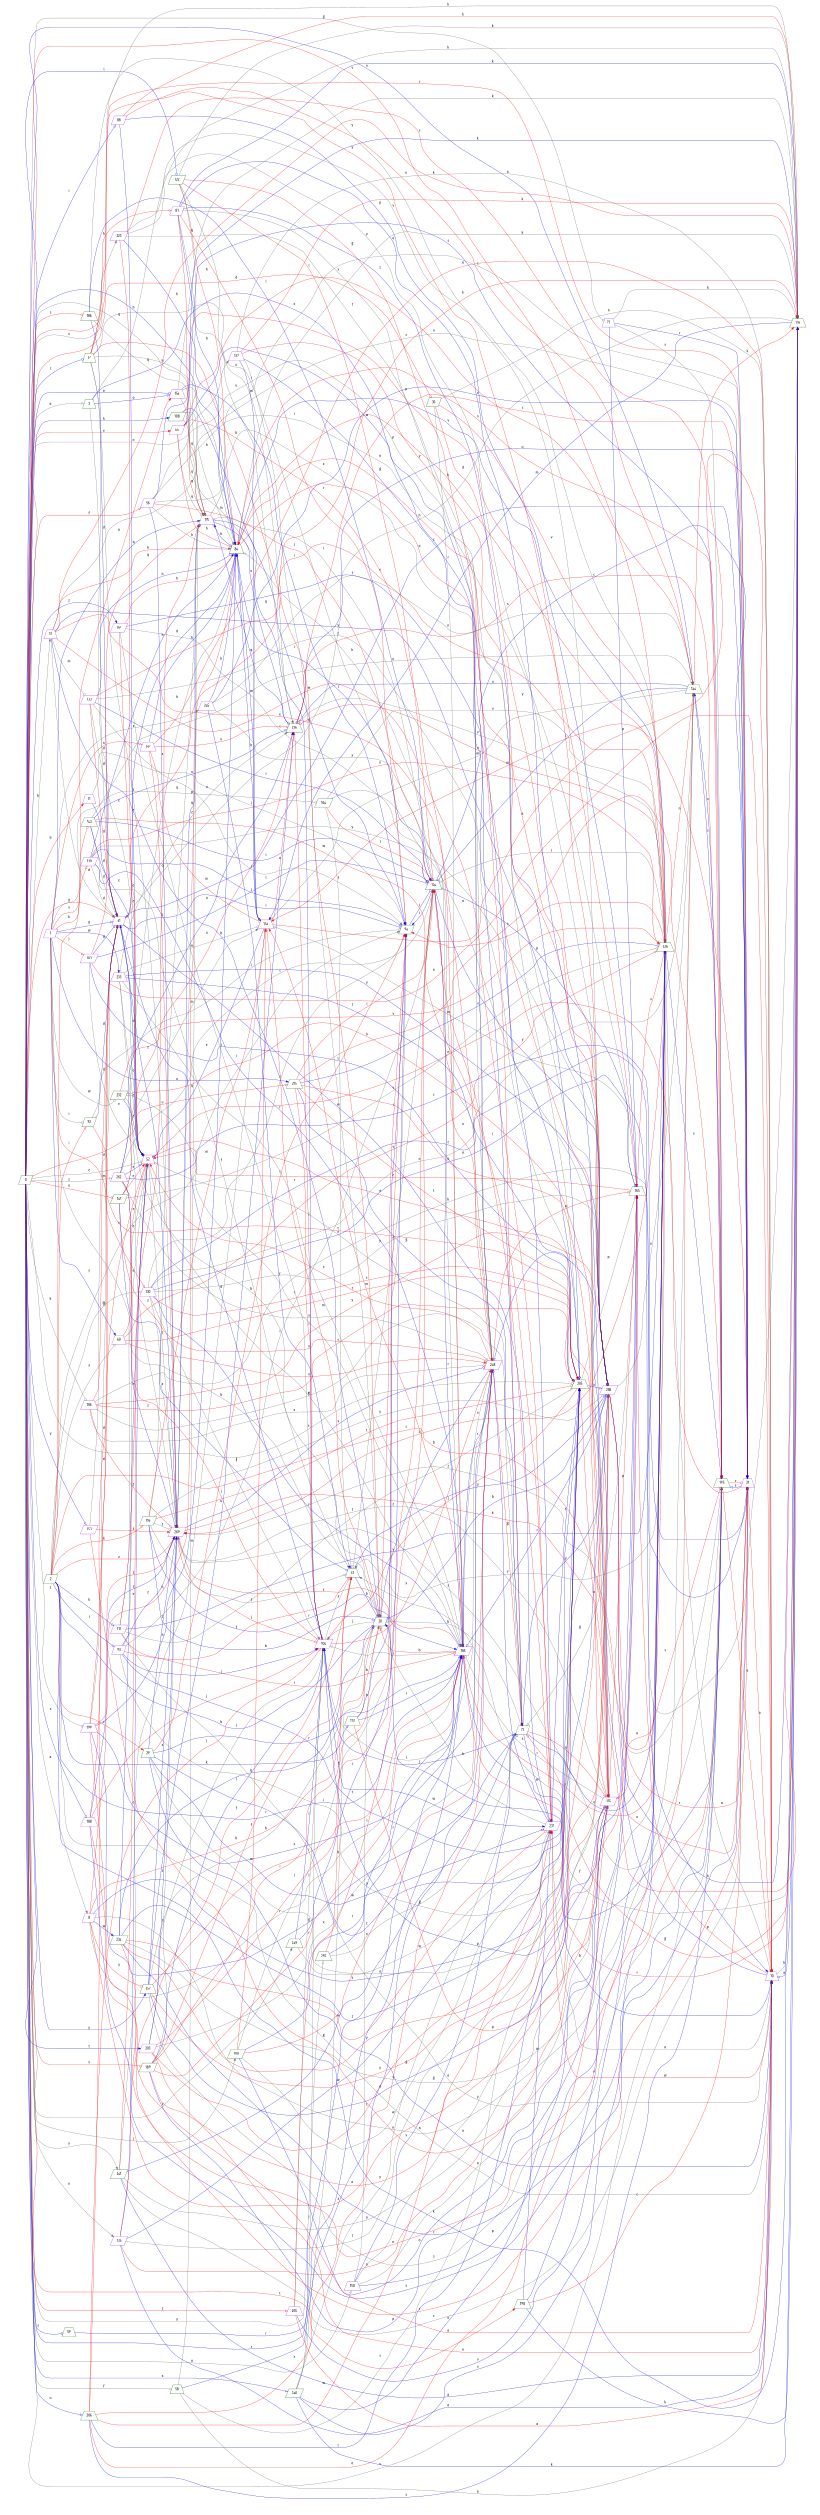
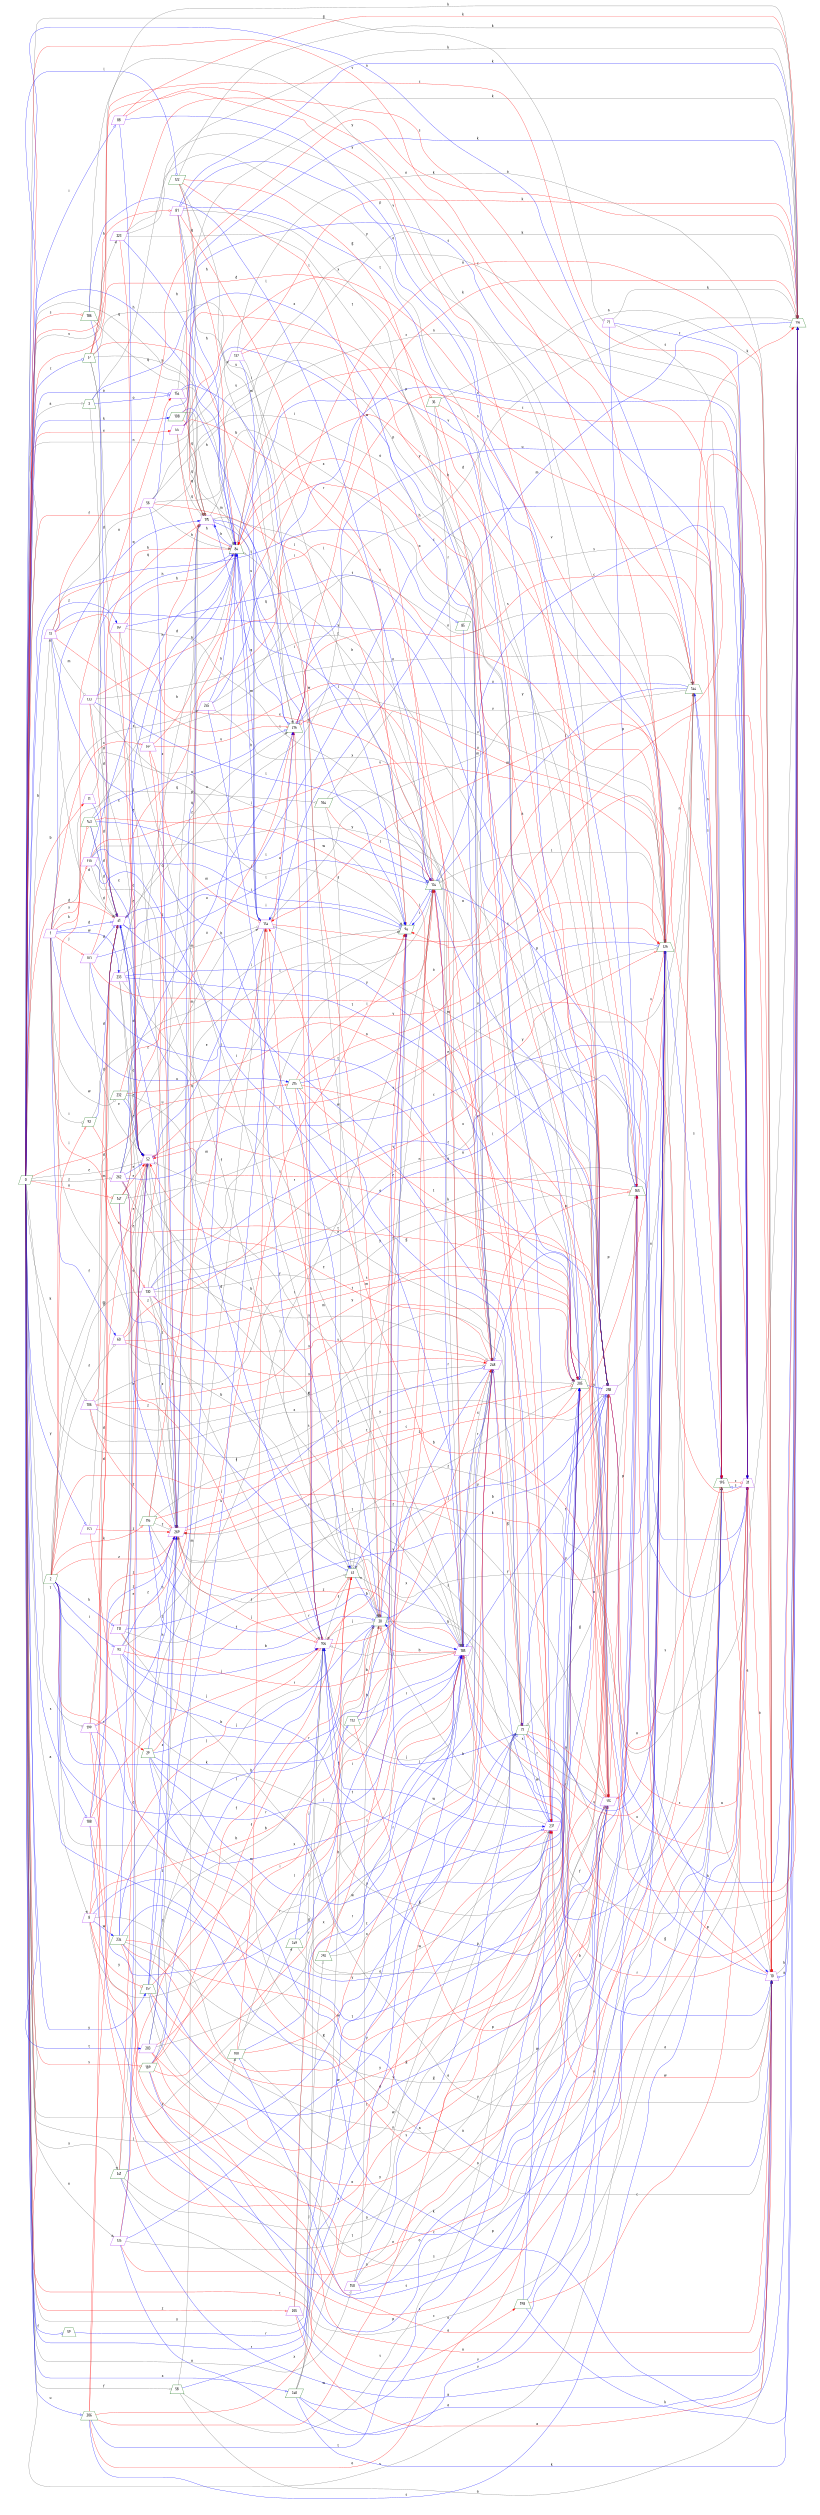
none -> (463, 626)
(492, 994) -> none
